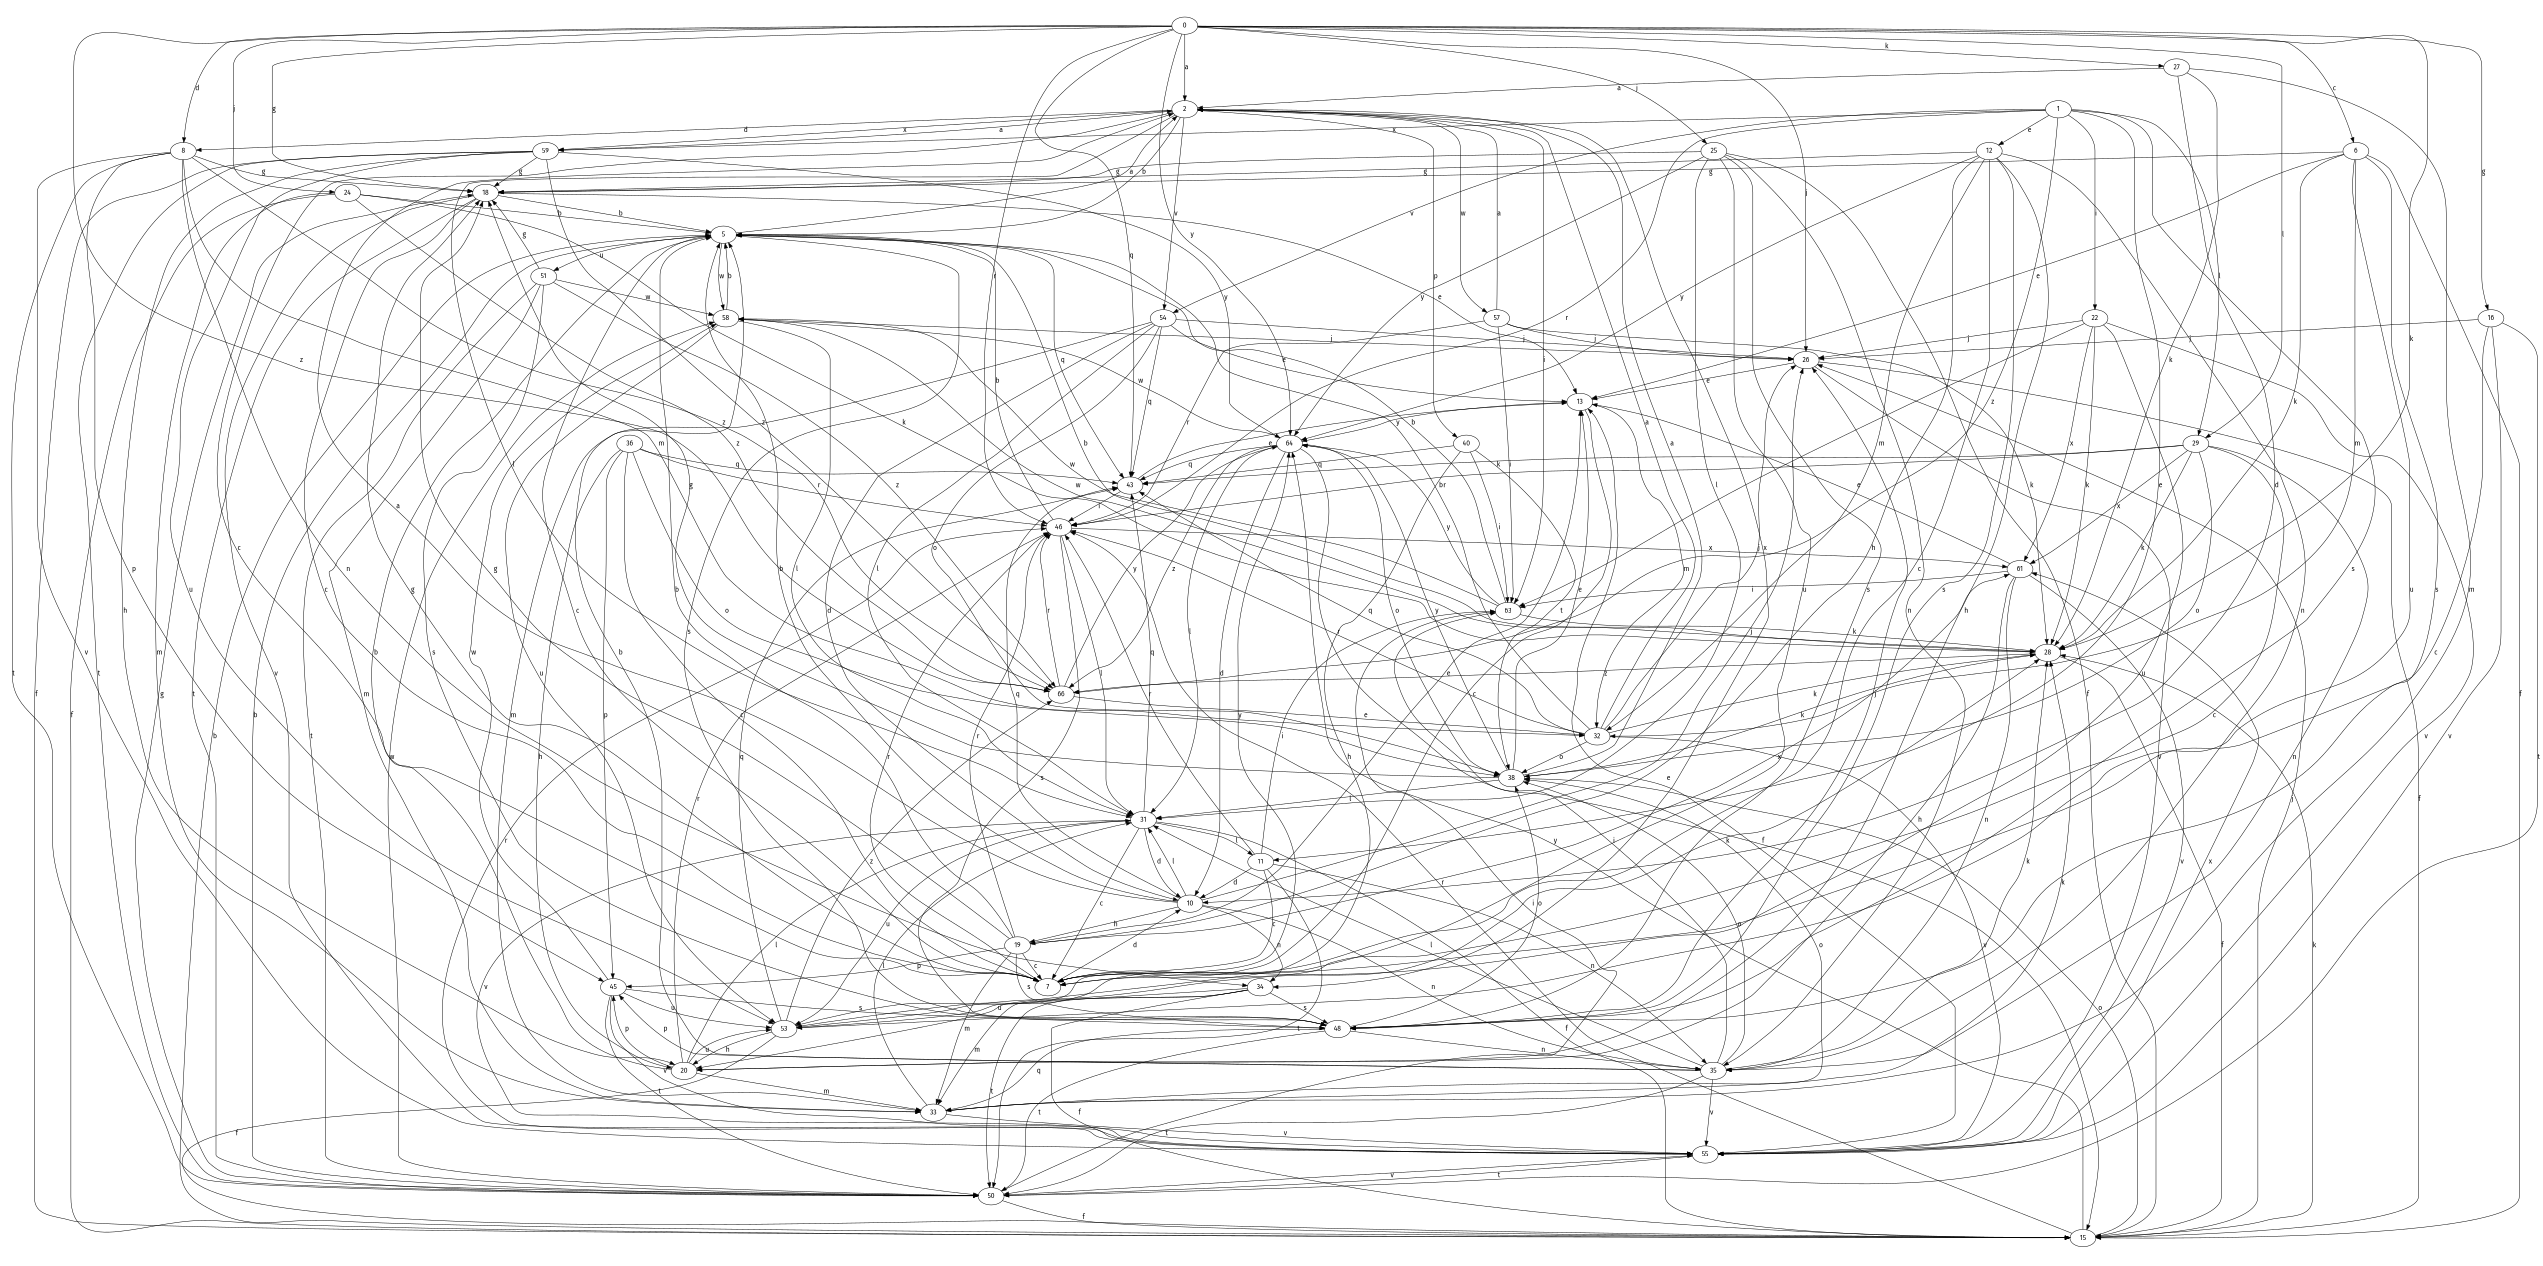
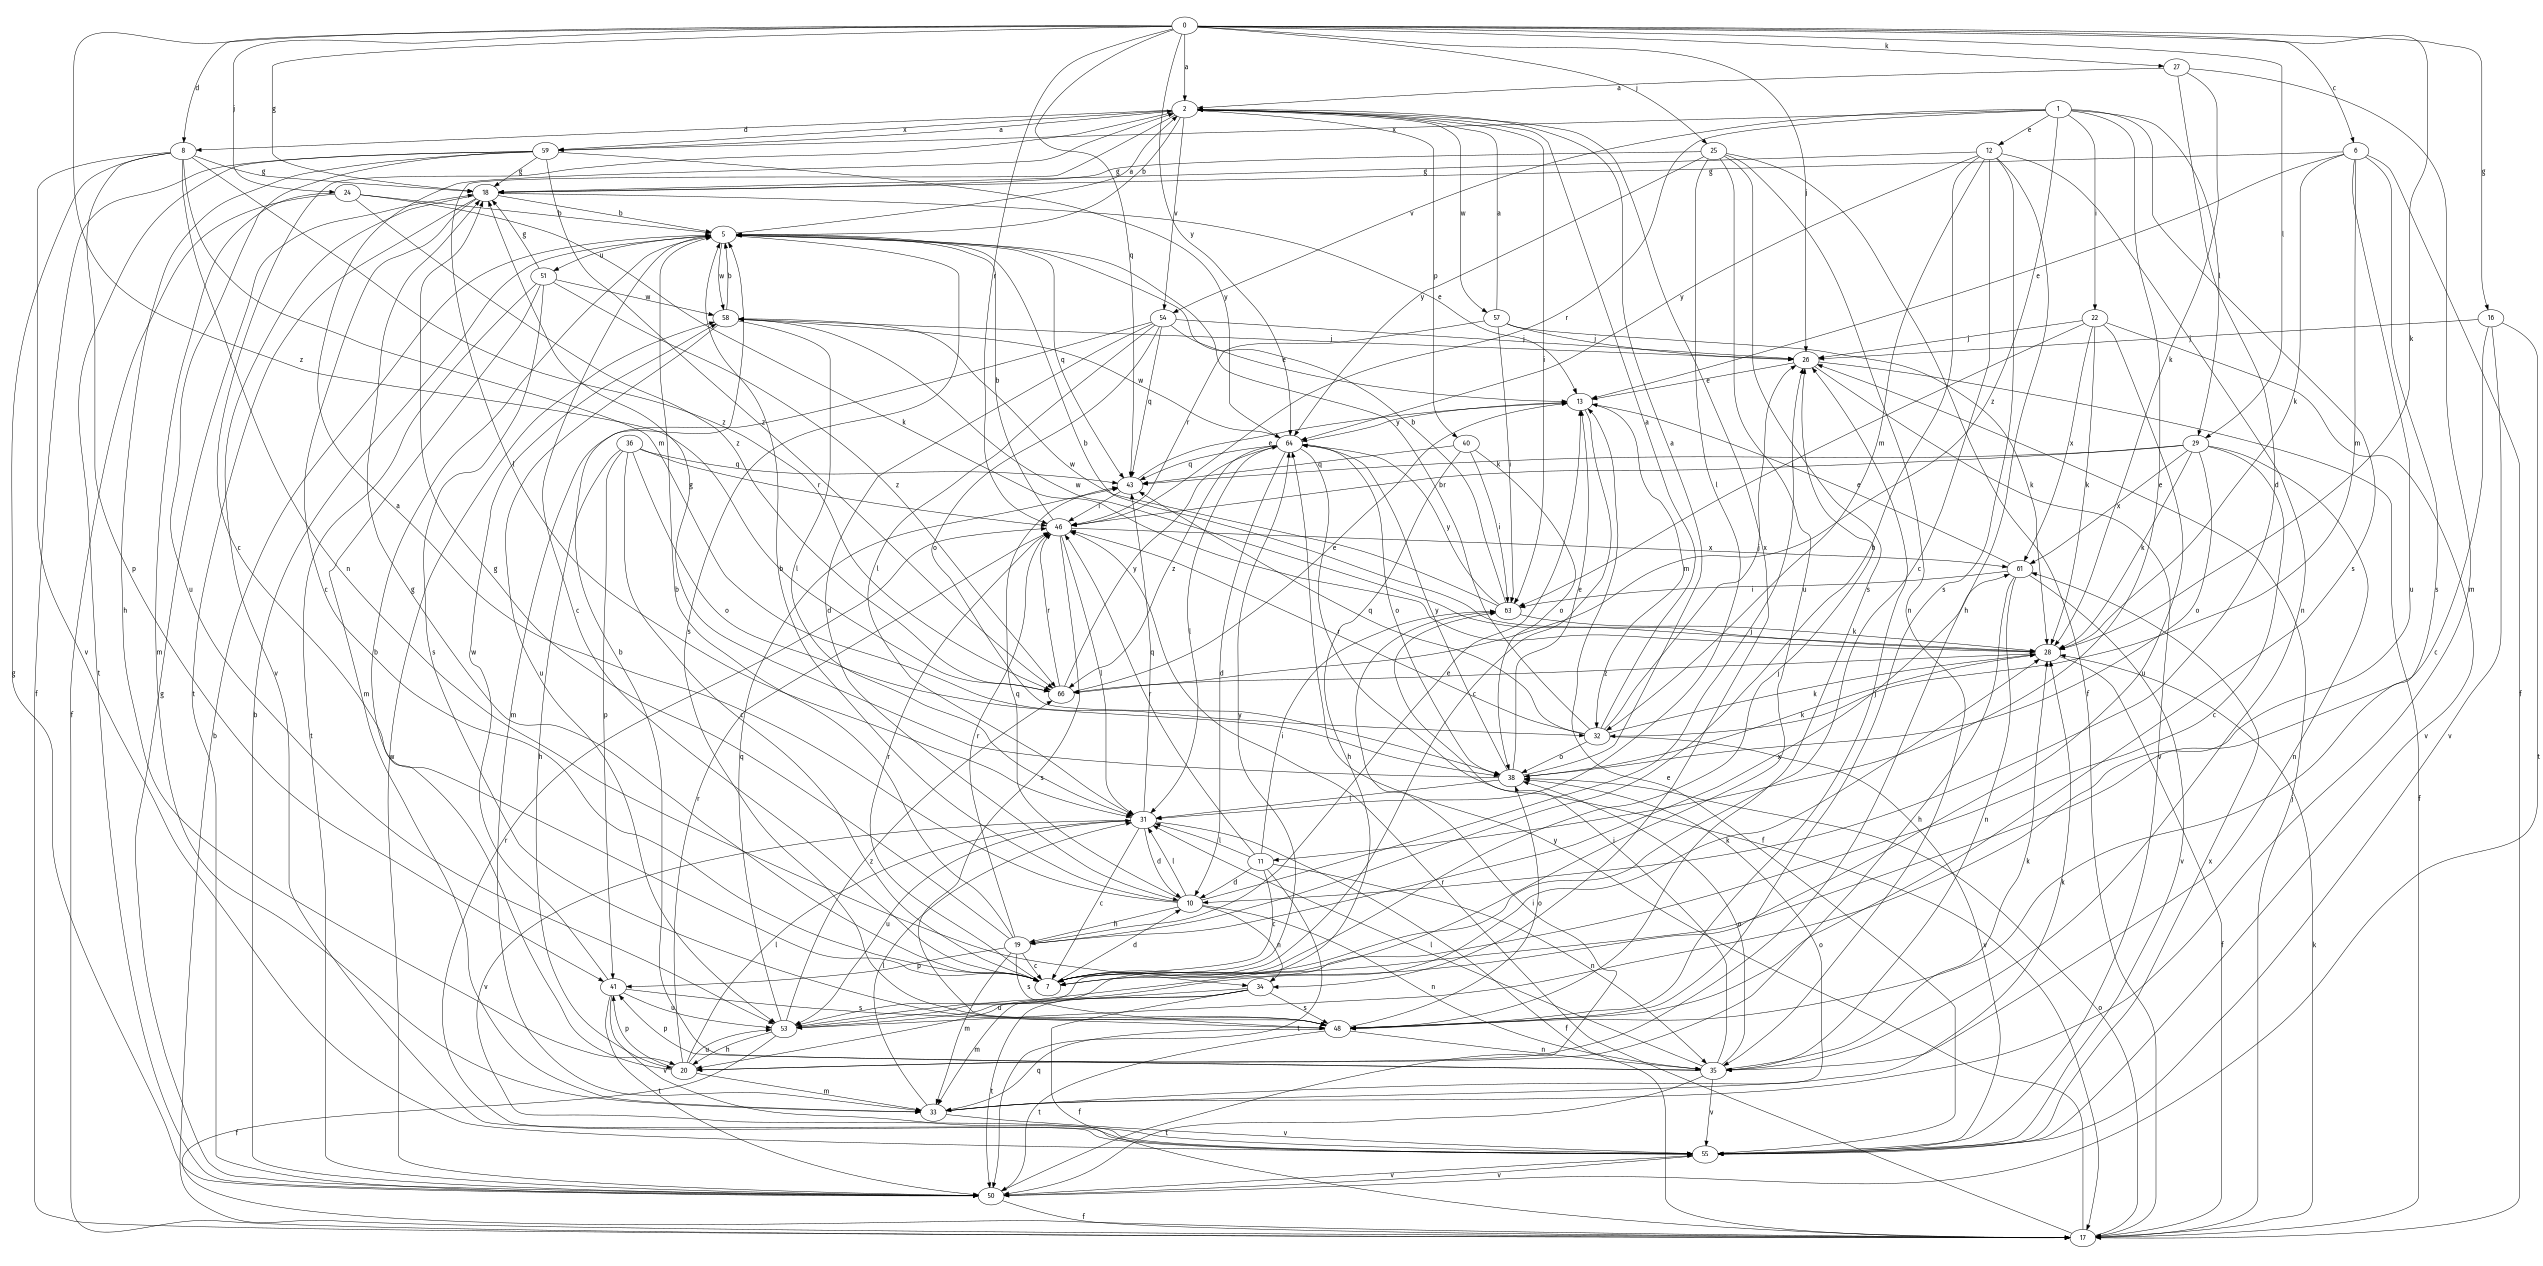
(1562, 611) -> (1562, 611)
(14, 674) -> (14, 674)
(1314, 715) -> (1303, 573)
none -> (1584, 814)
(1204, 833) -> (1206, 839)
(613, 987) -> (613, 987)
(1499, 1175) -> (1499, 1175)
(2083, 1238) -> (2083, 1238)
